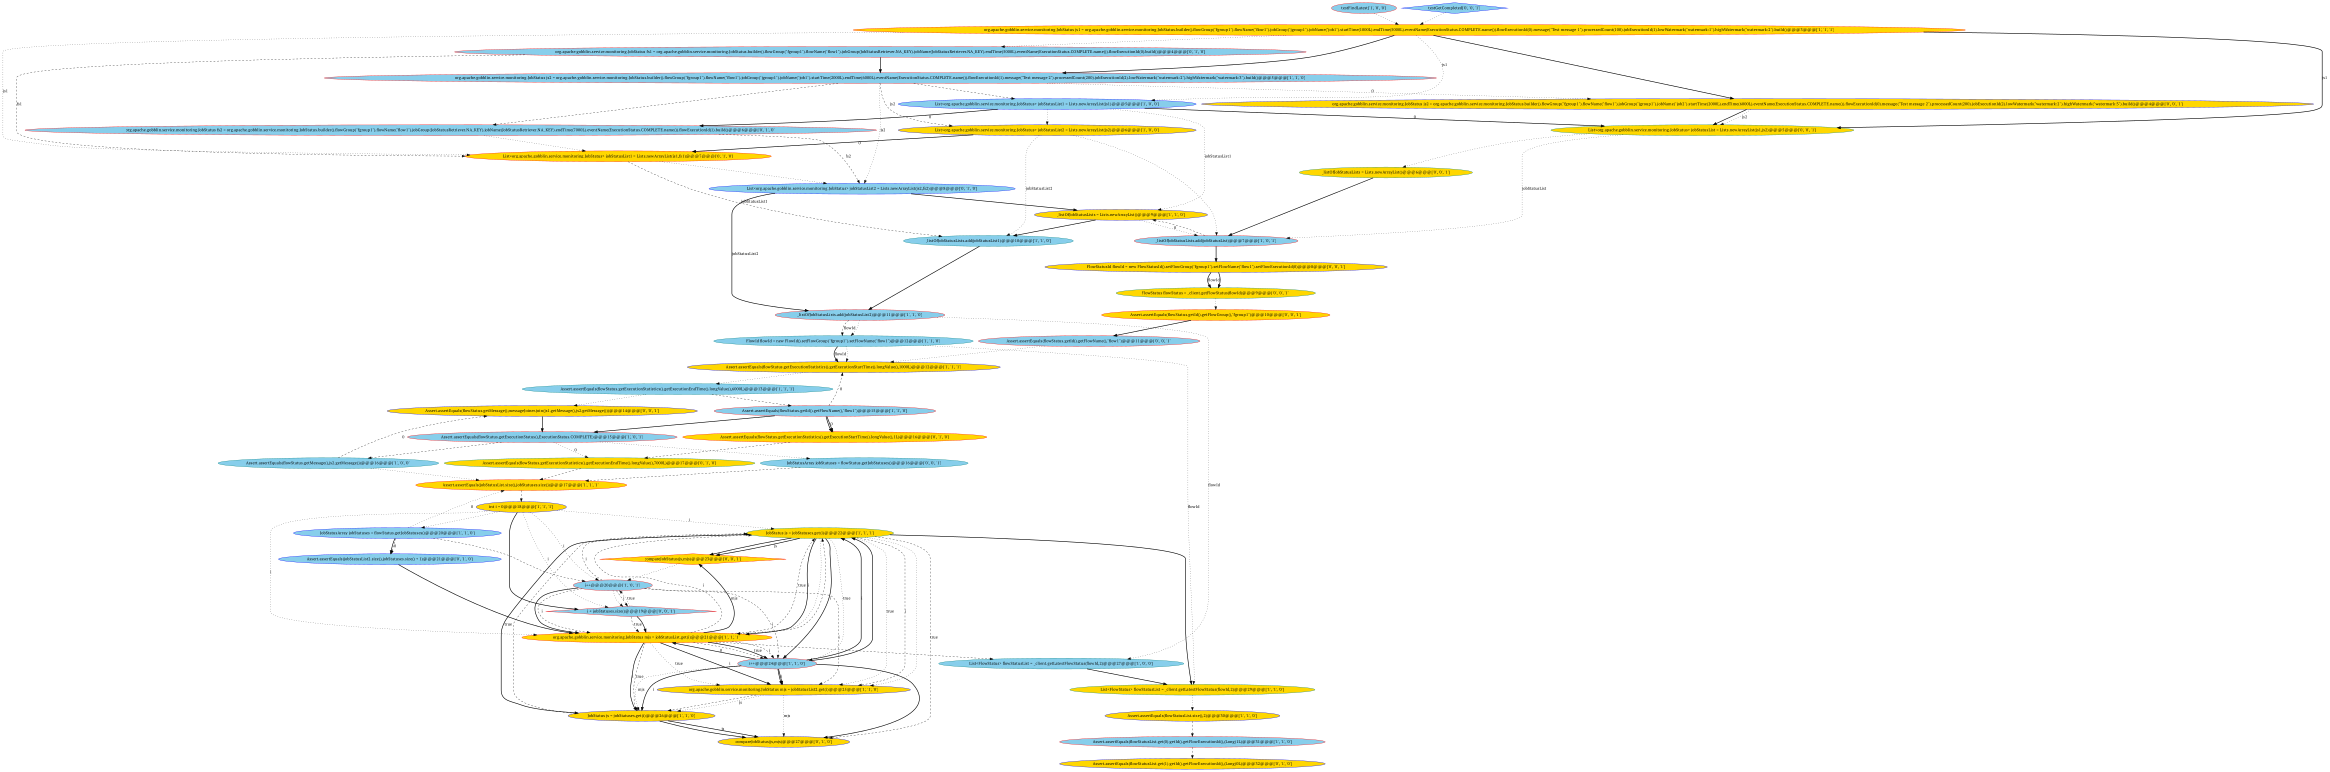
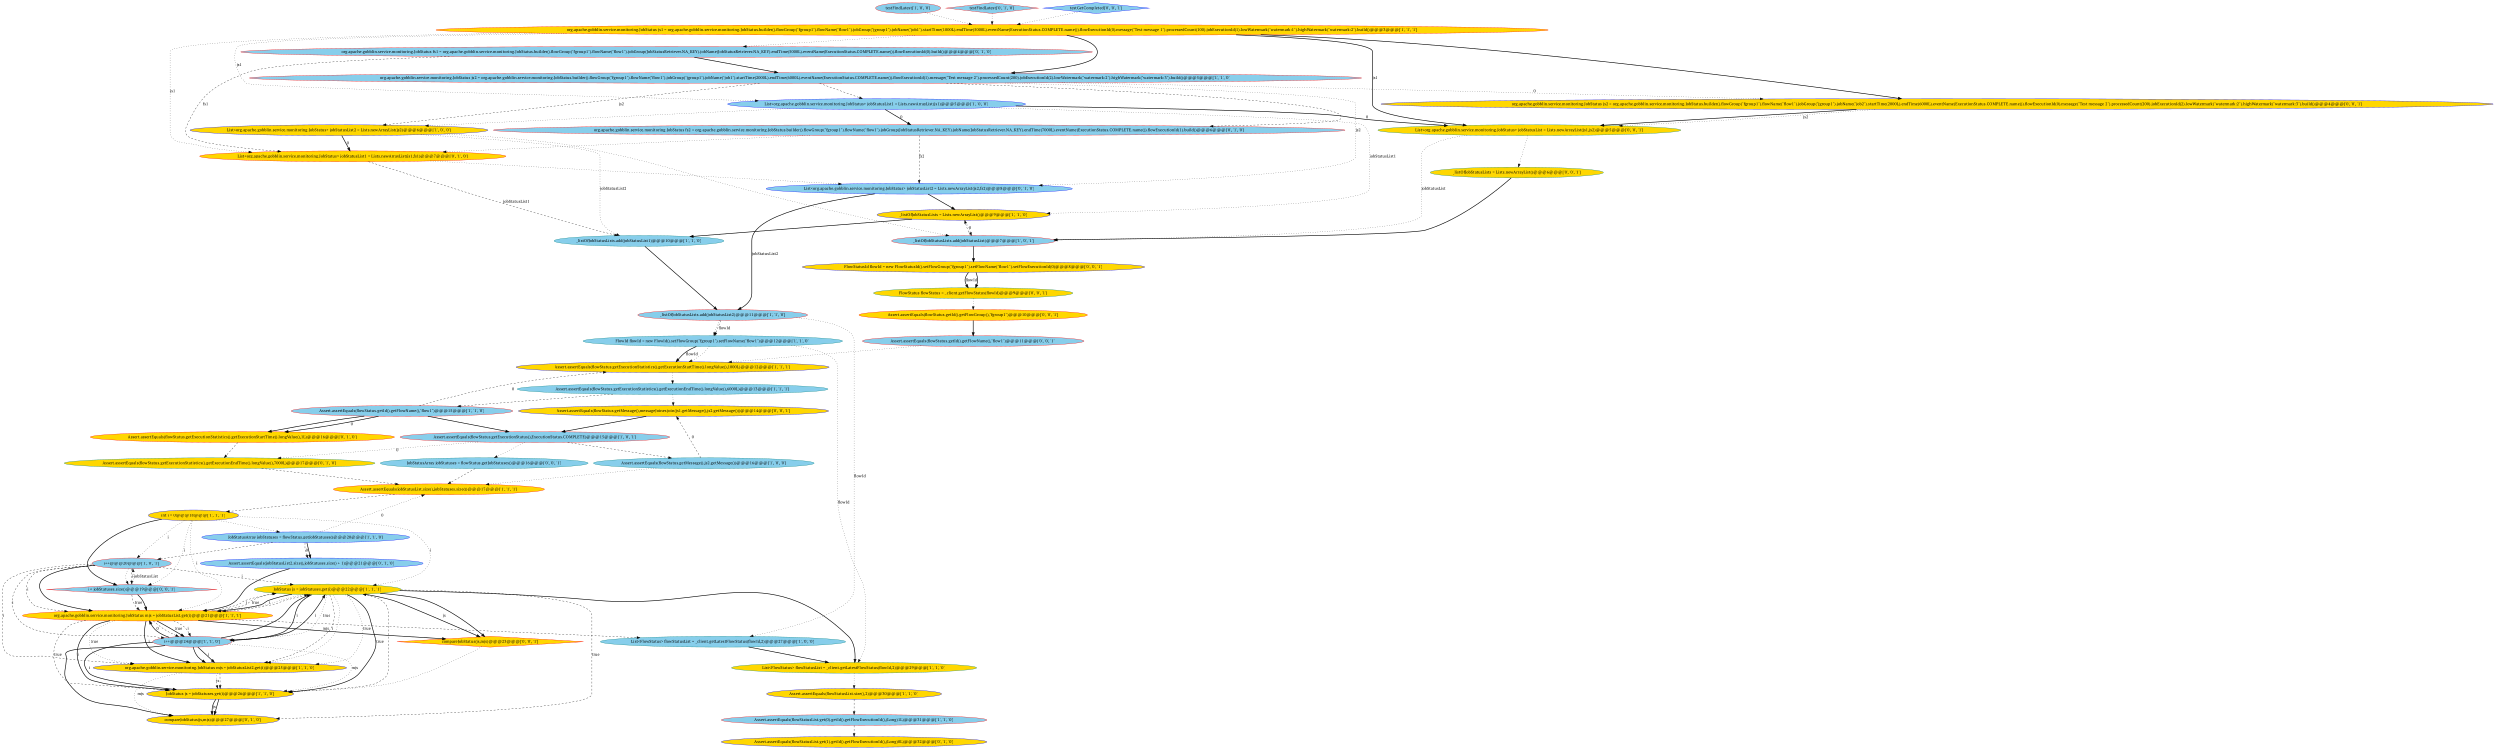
none -> (992, 8)
(655, 572) -> (390, 684)
(631, 598) -> (146, 576)
